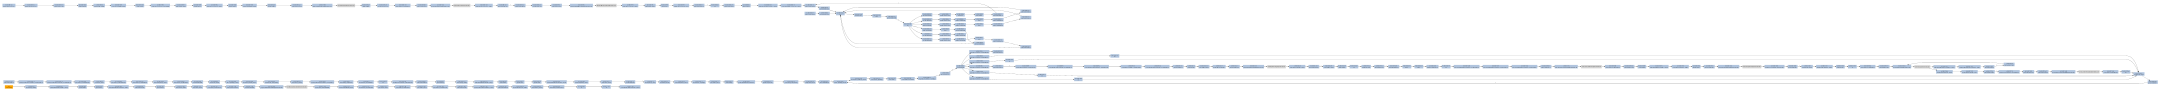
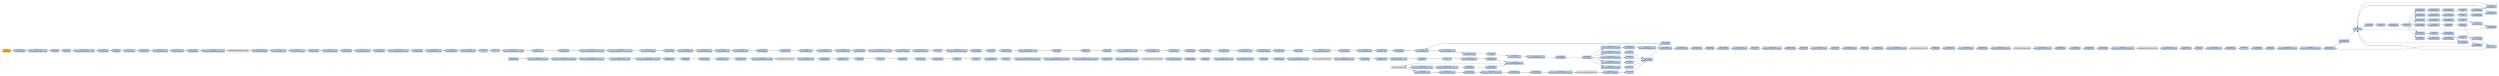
none -> (2463, 20)
none -> (1647, 48)
none -> (538, 51)
(979, 67) -> none
